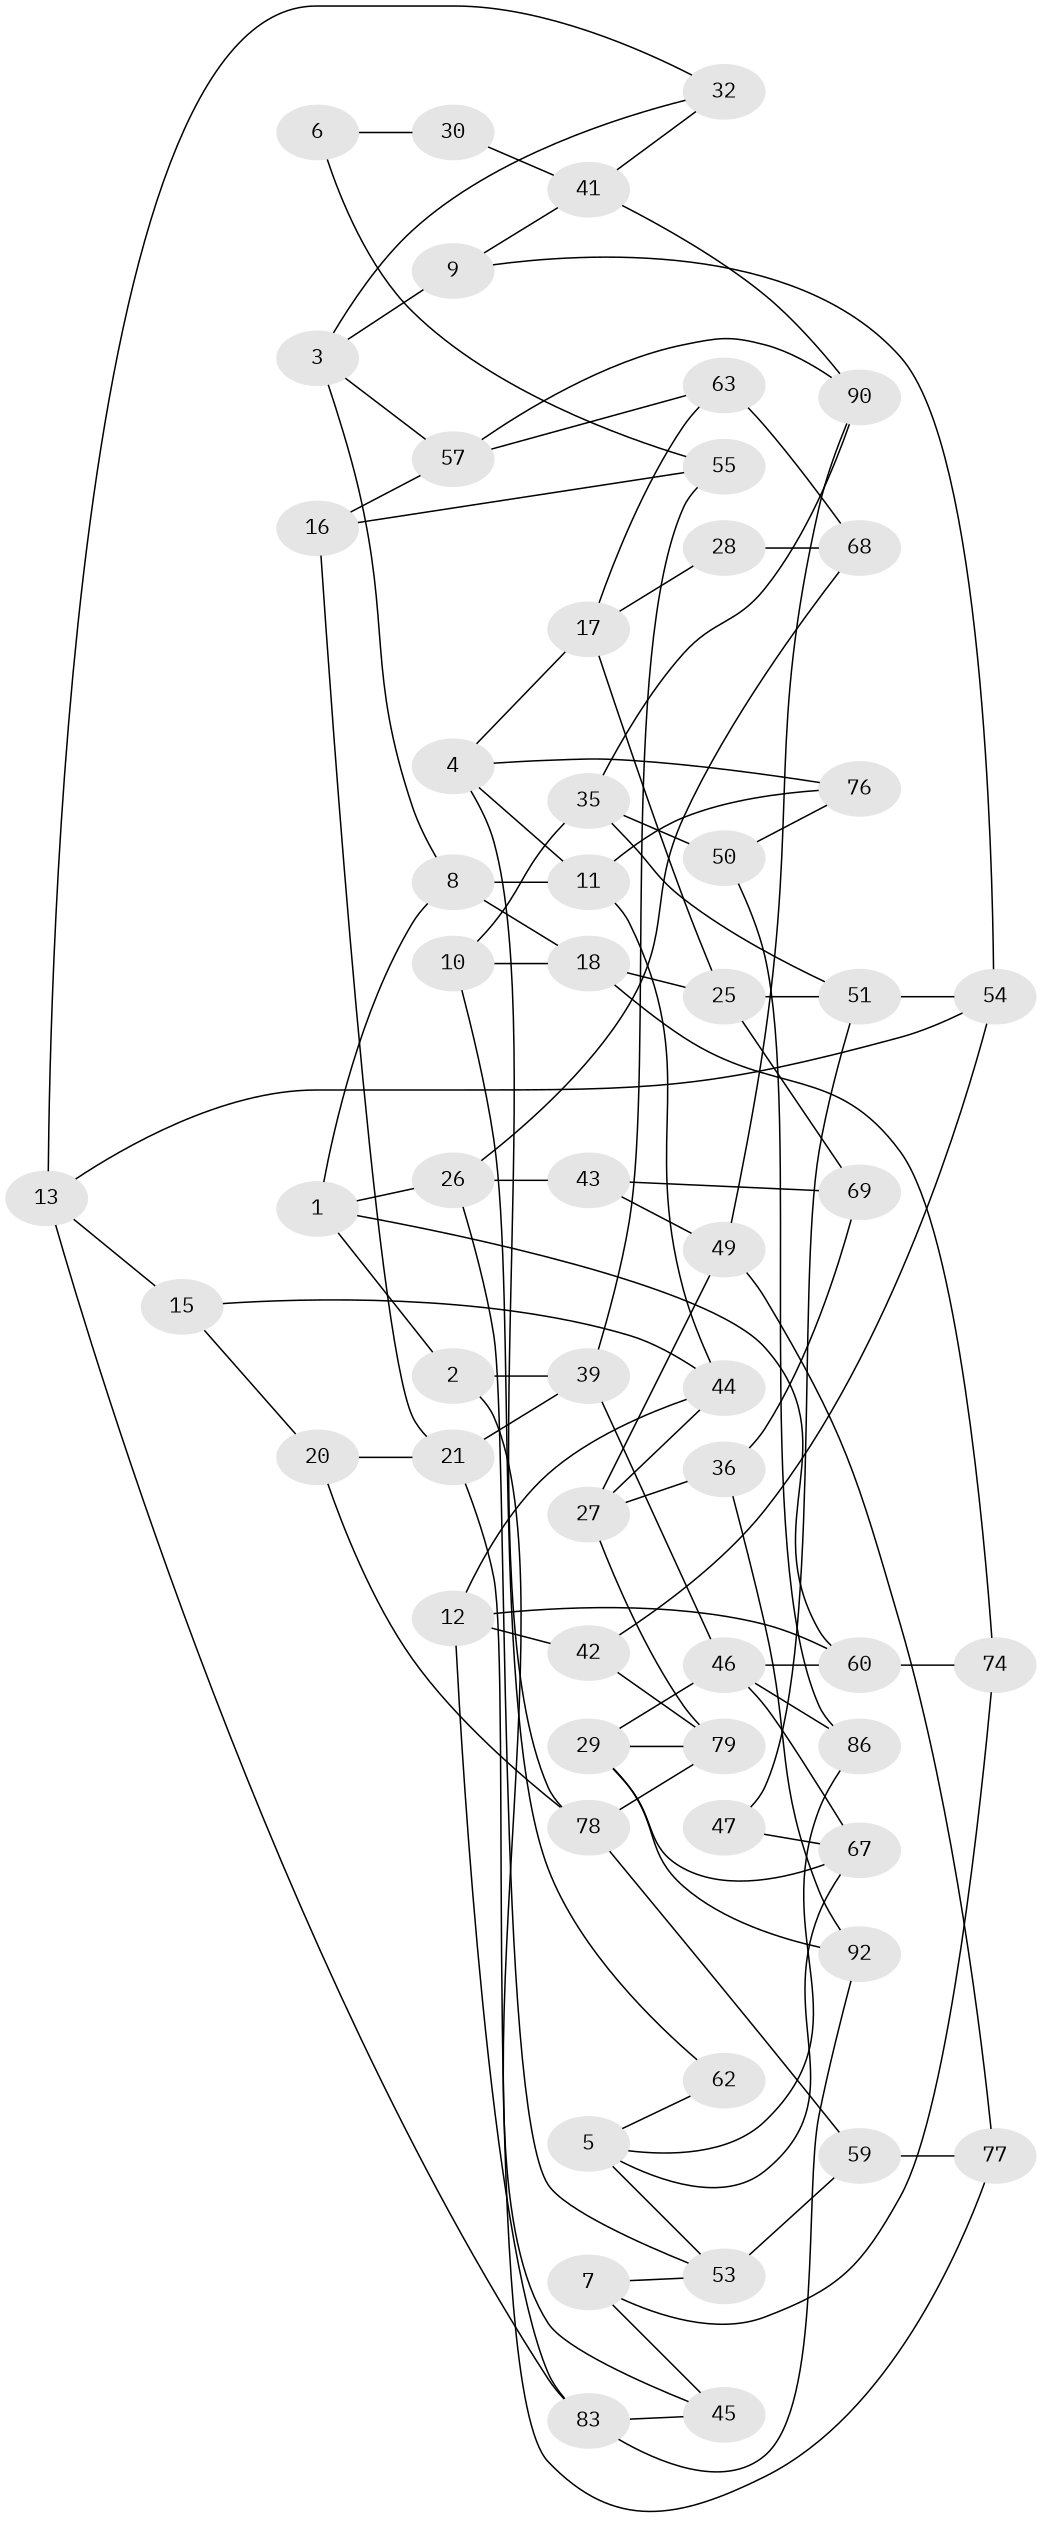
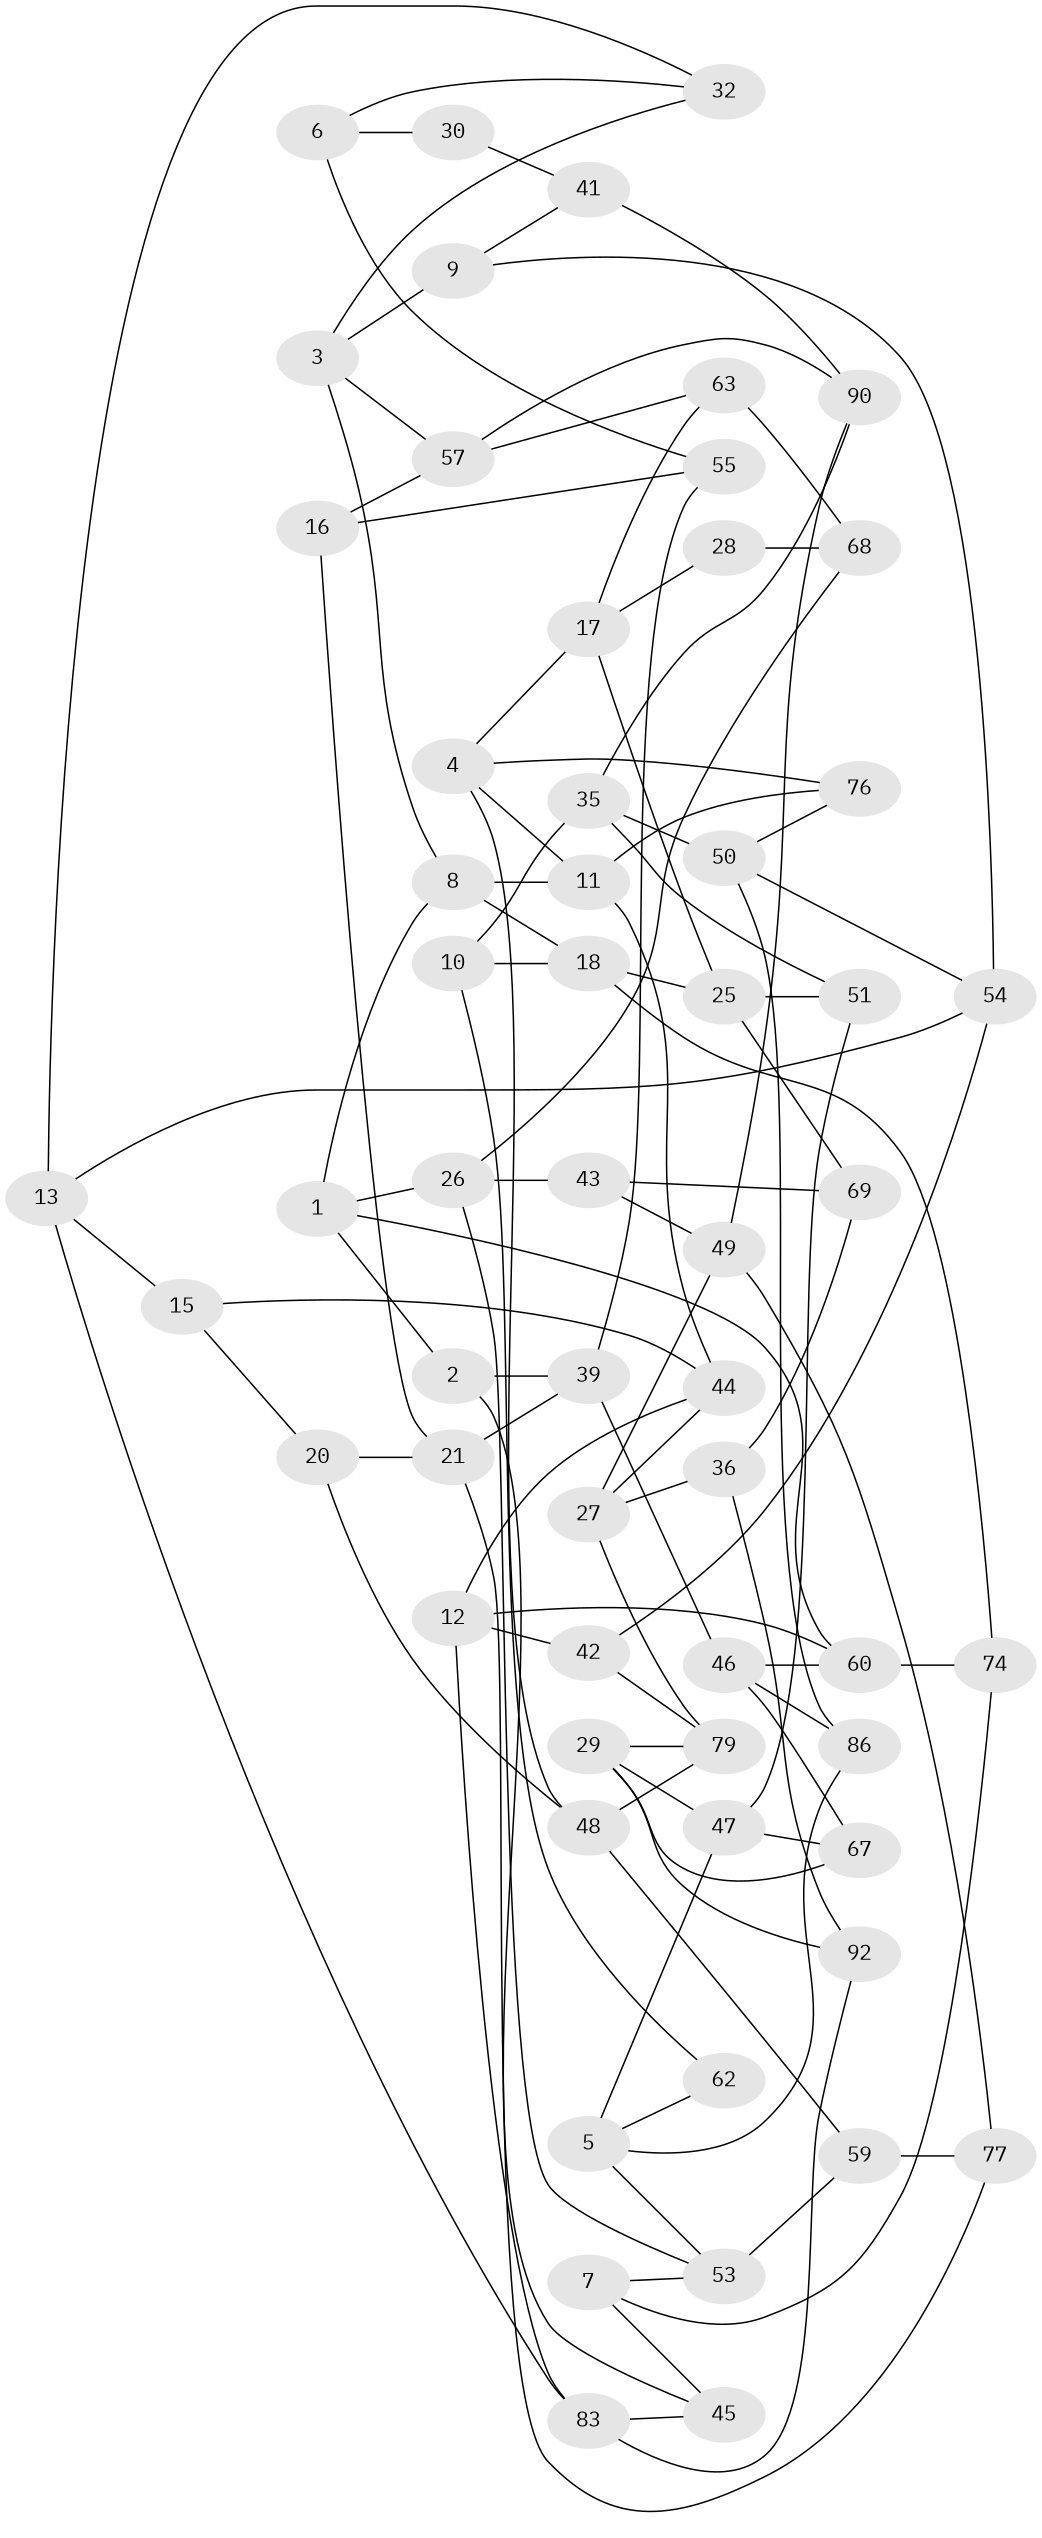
(656, 141) -> (514, 80)
(928, 997) -> (860, 927)
(651, 1709) -> (647, 1782)
(589, 1828) -> (589, 1828)
(806, 2114) -> (656, 1986)
